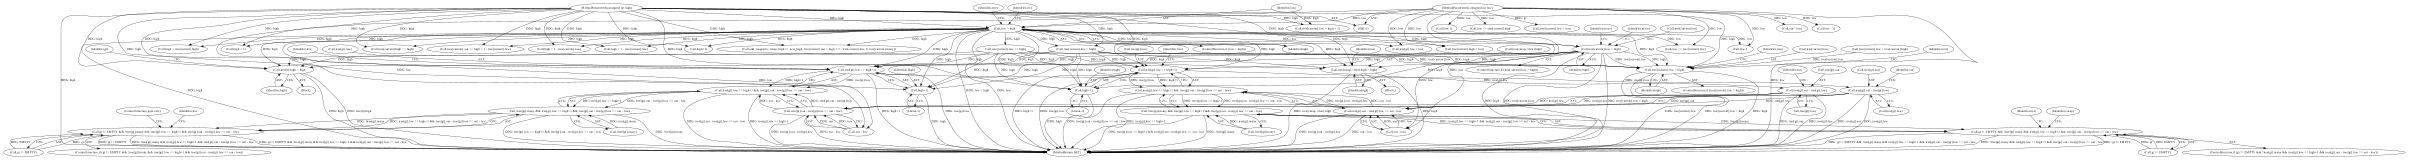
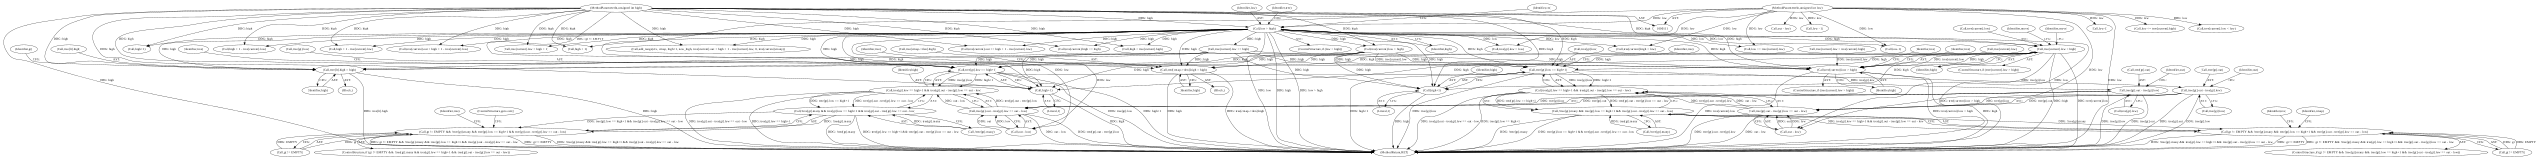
(1301, 18) -> (899, 33)
(1521, 18) -> (2181, 18)
(1341, 39) -> (590, 39)
none -> (69, 49)
none -> (434, 49)
